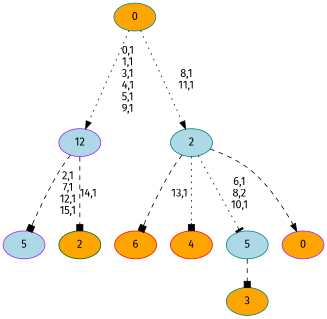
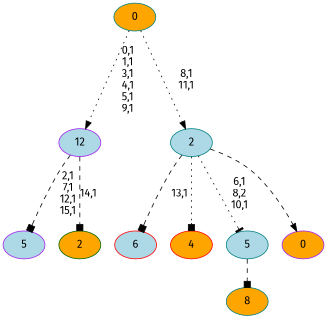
(136, 245) -> (136, 245)
(247, 301) -> (247, 301)
